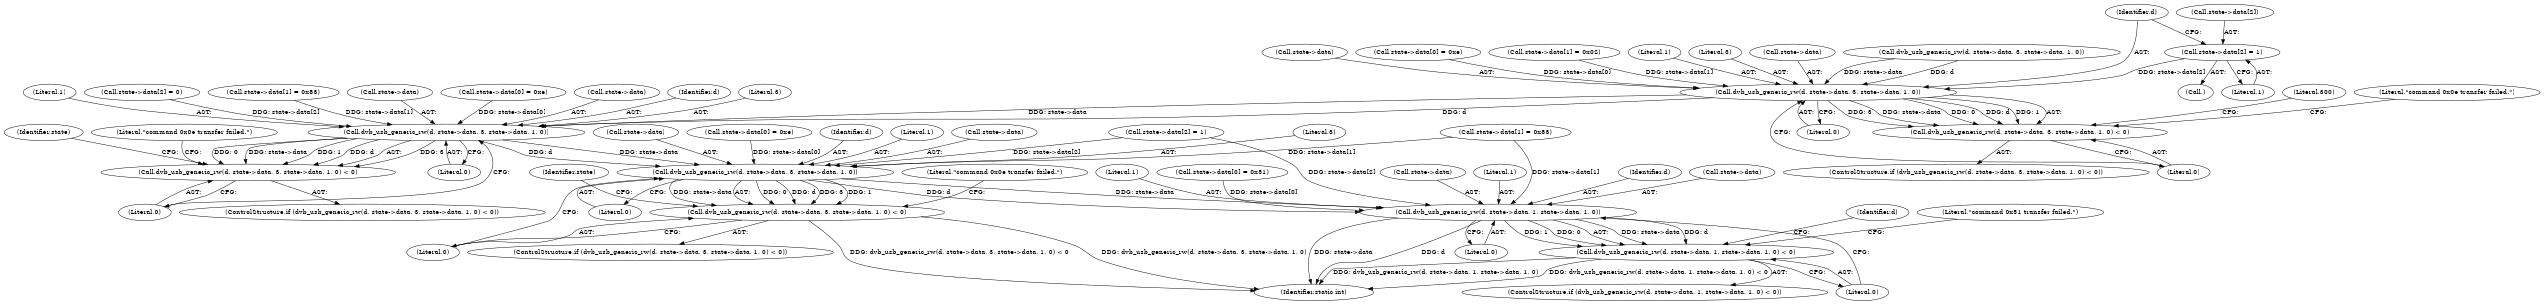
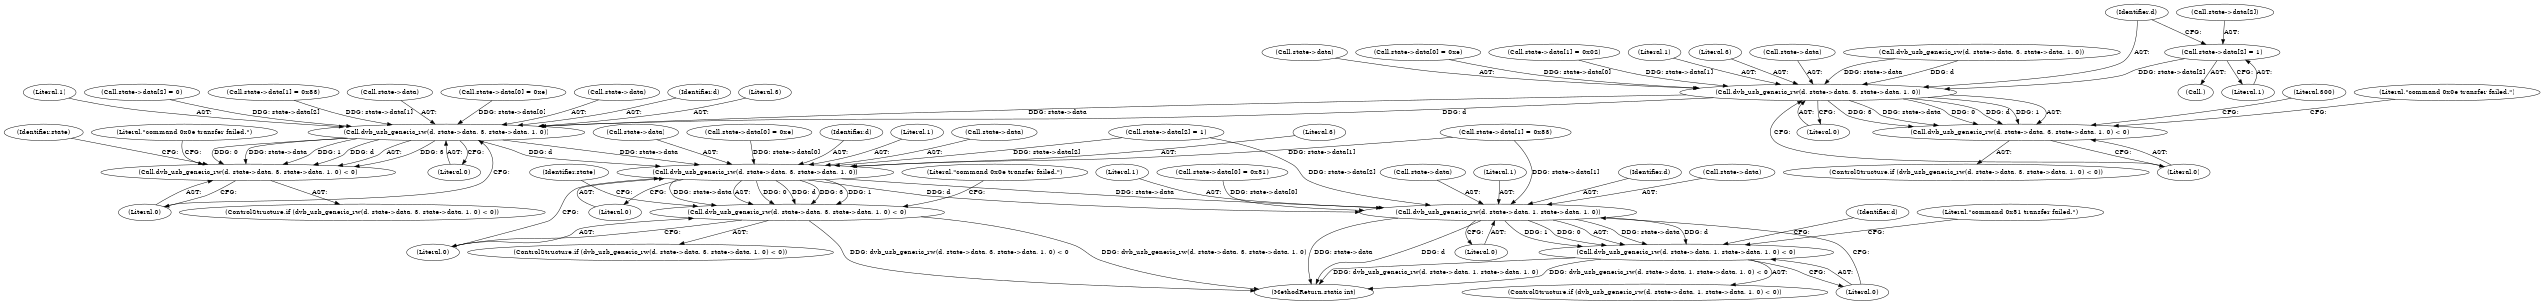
(1314, 292) -> (1314, 292)
